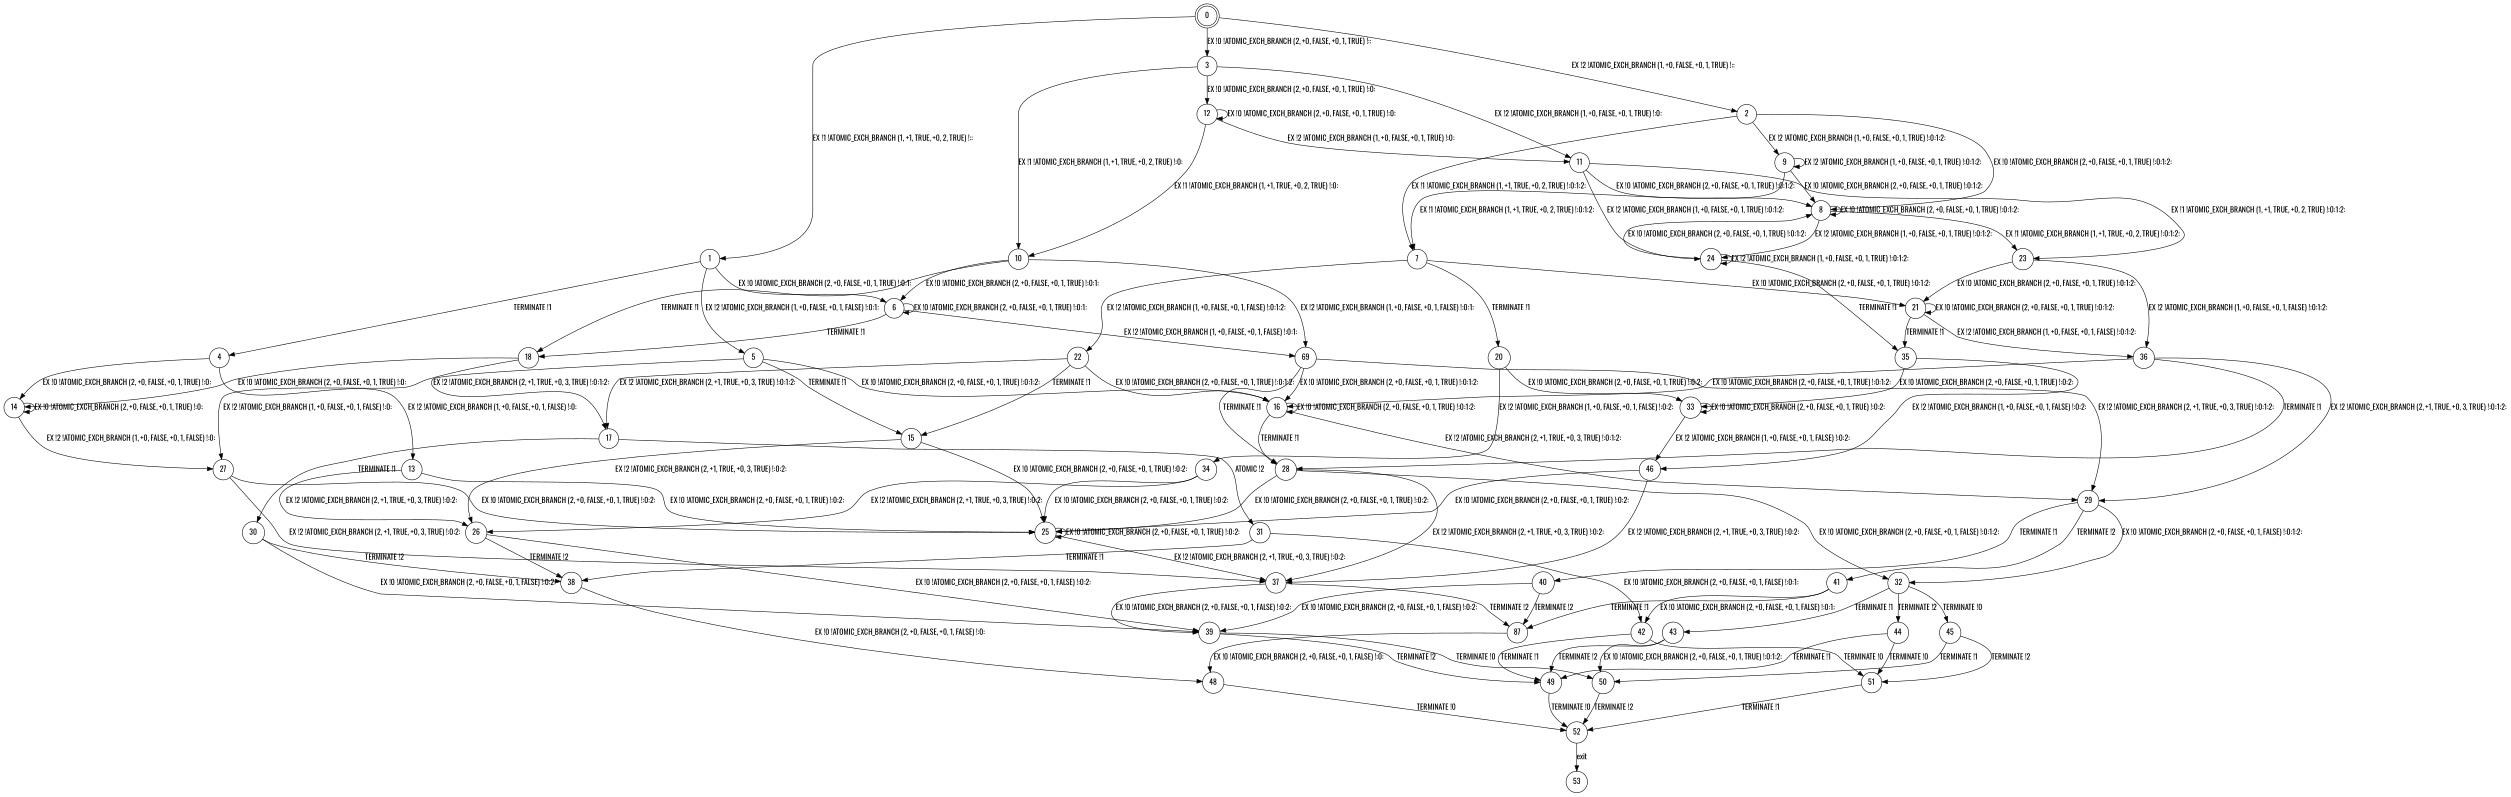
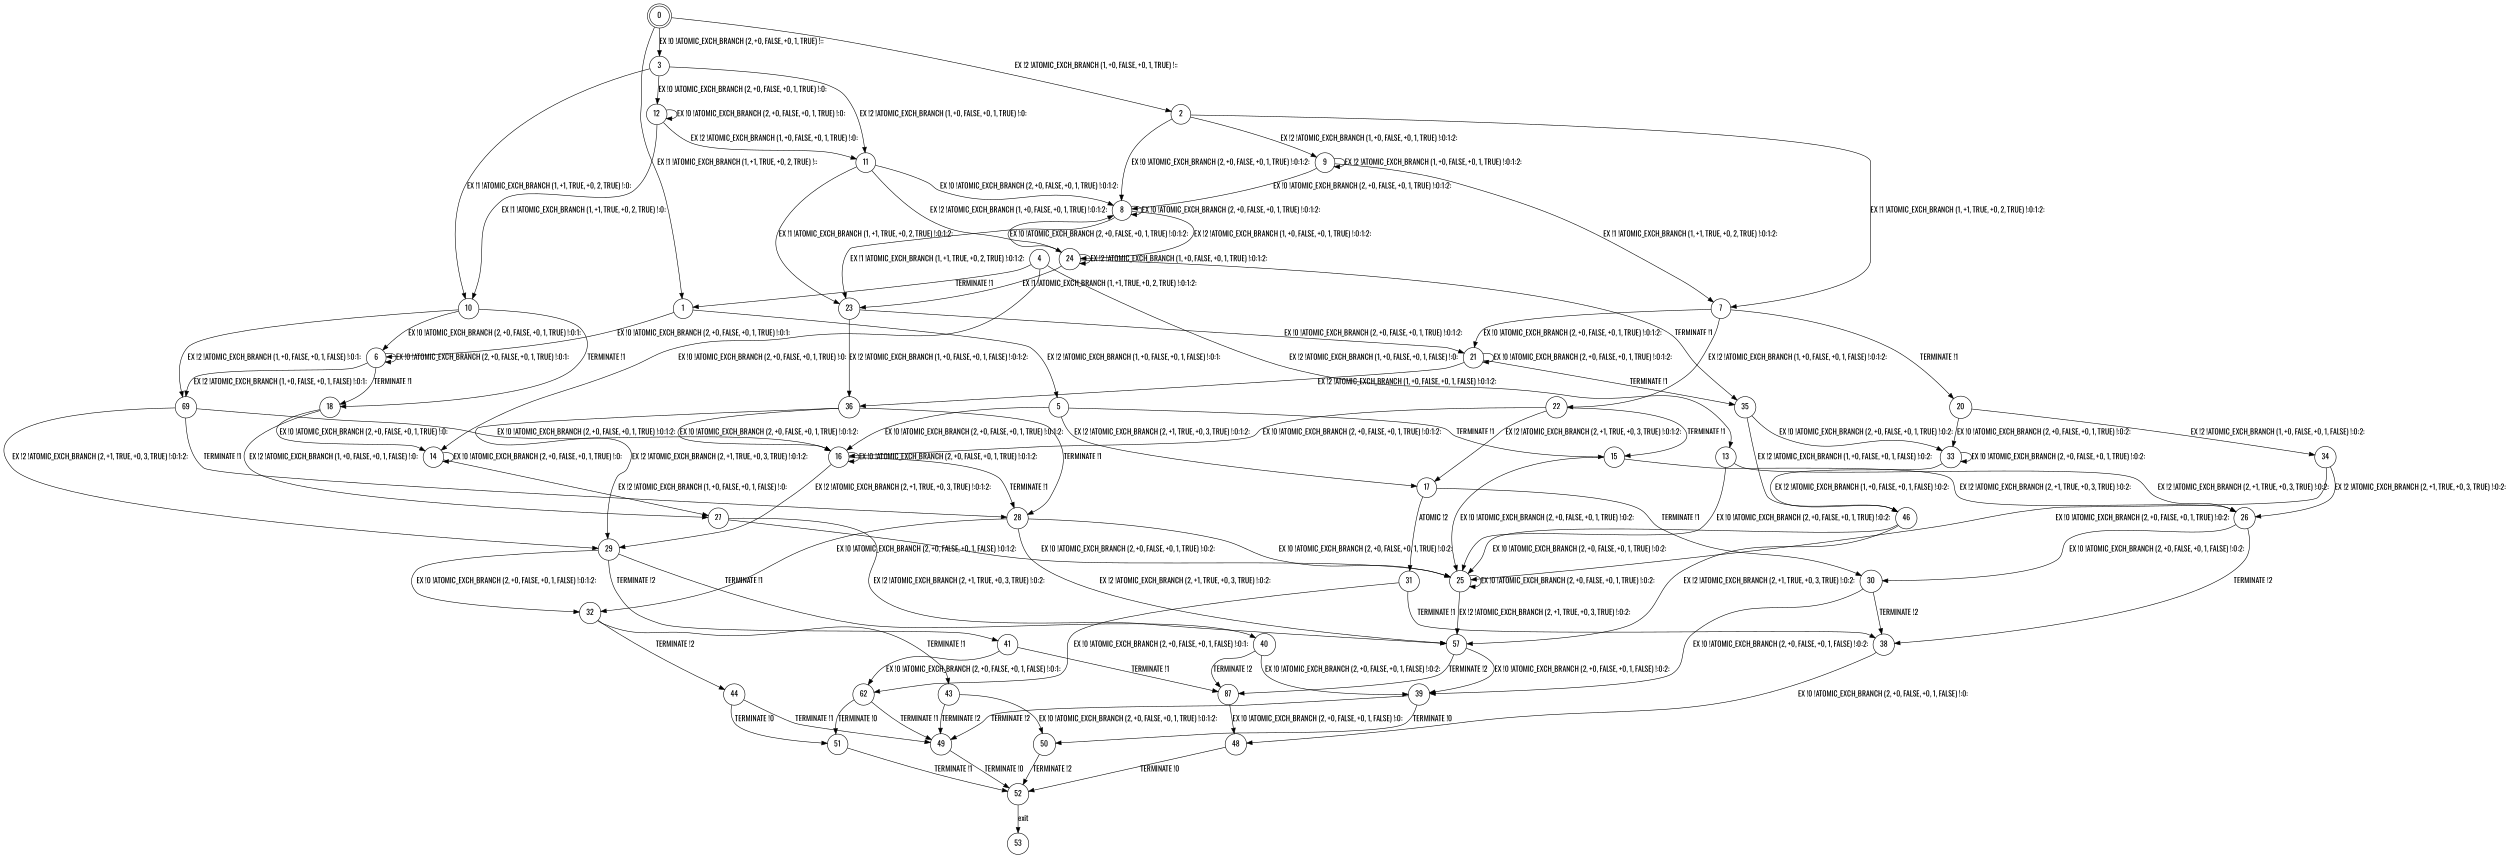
none -> (965, 295)
(467, 308) -> (866, 290)
(840, 582) -> (2063, 550)
(1276, 583) -> (1456, 645)
(1642, 633) -> (864, 694)
(1950, 633) -> none
